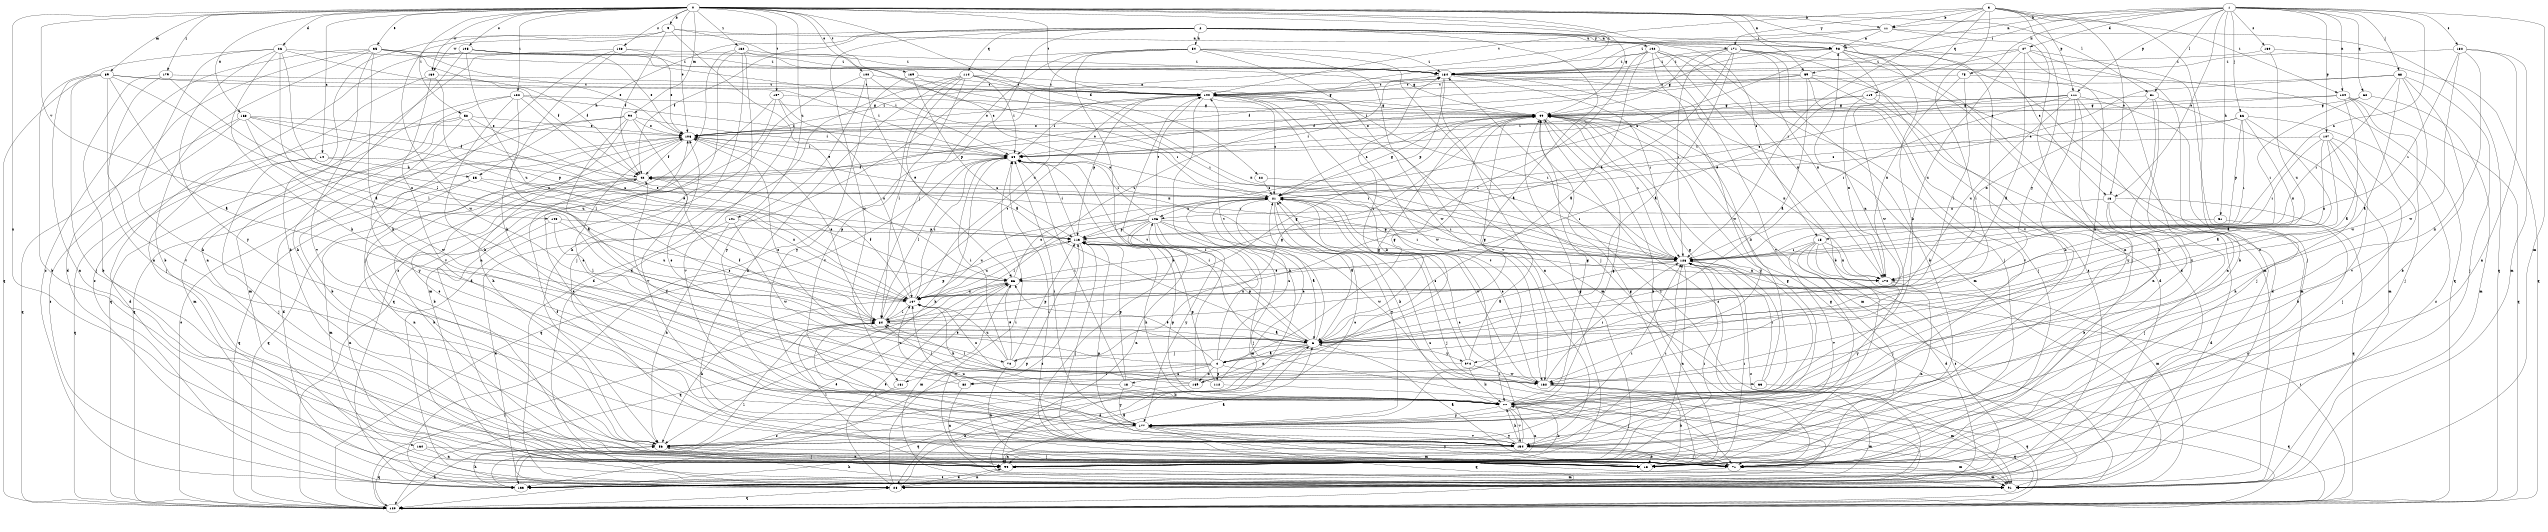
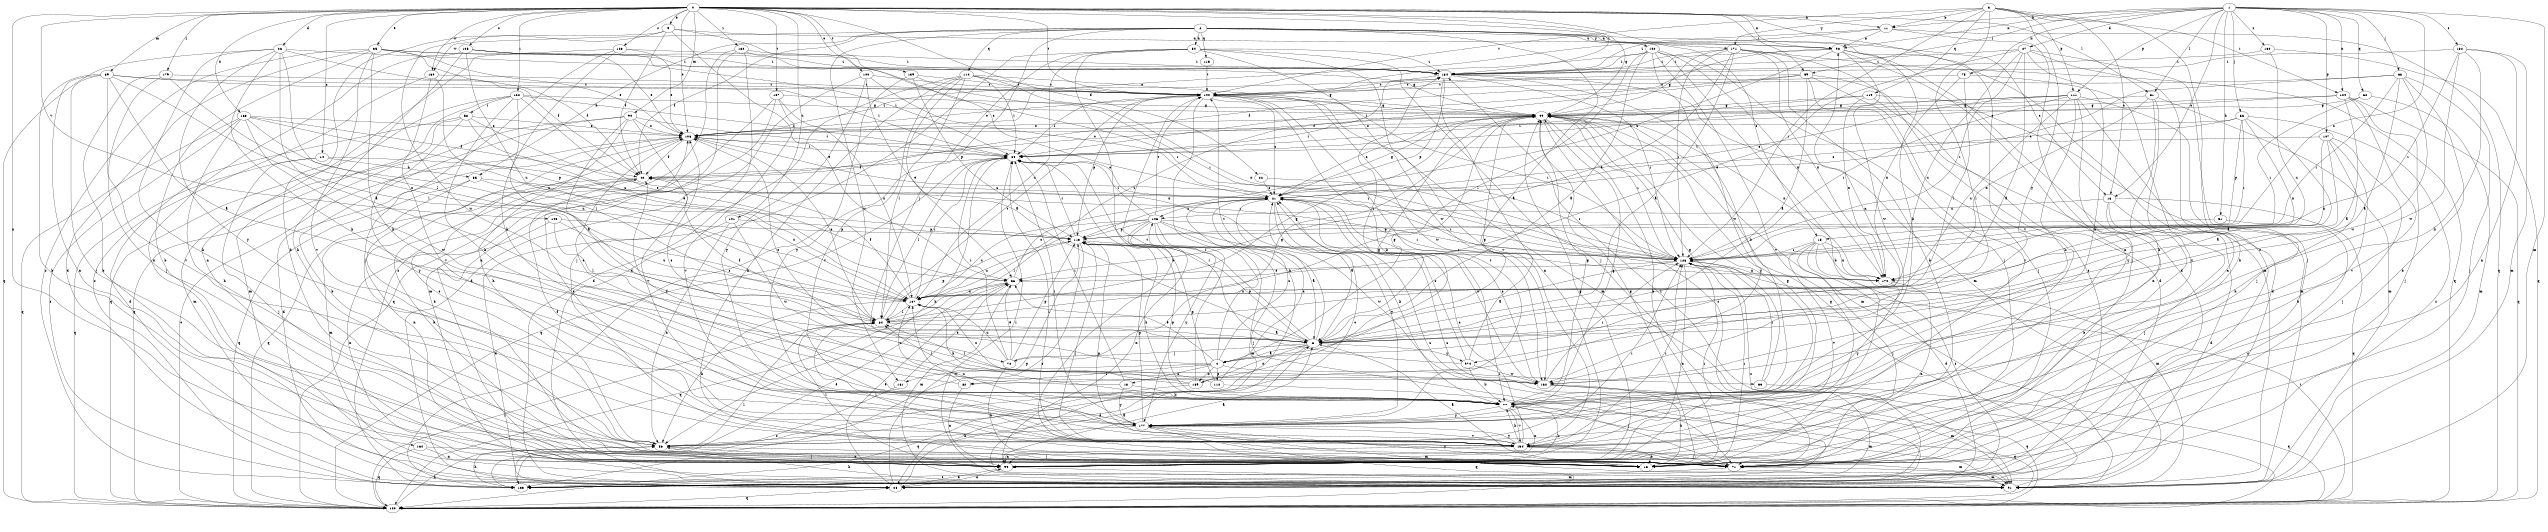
(510, 14) -> (491, 102)
none -> (1207, 62)
(1890, 229) -> (1892, 200)
(608, 231) -> (339, 350)
(1120, 291) -> (1140, 312)
(1447, 343) -> (1447, 343)
